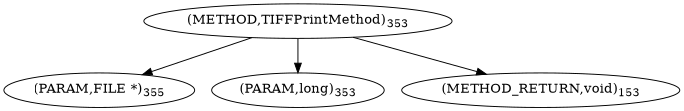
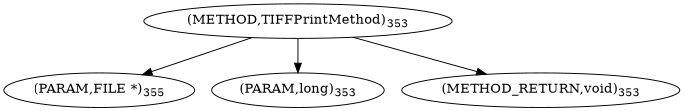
(629, 89) -> (629, 89)
